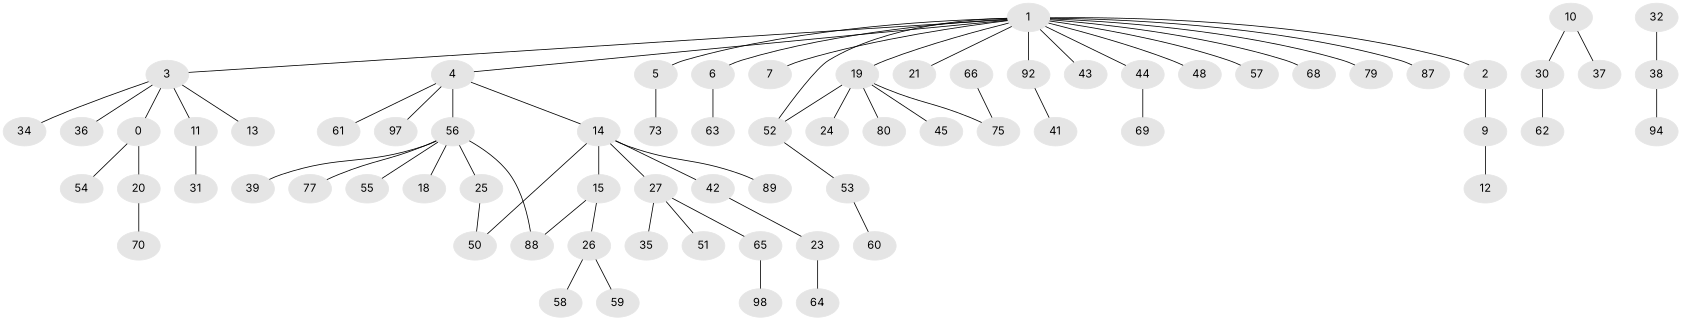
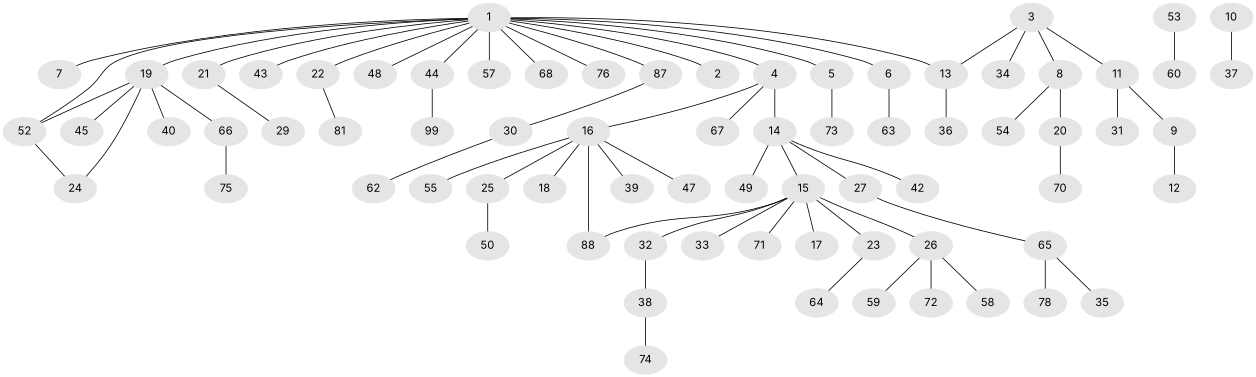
(598, 46) -> (722, 27)
(1557, 46) -> (587, 106)
(1029, 75) -> (318, 75)
(1371, 75) -> (604, 75)
(124, 103) -> (946, 103)
(928, 103) -> (186, 103)
(1485, 103) -> (1146, 103)
(139, 132) -> (1060, 75)
none -> (283, 132)
(339, 132) -> none
(396, 132) -> (718, 132)
(453, 132) -> (588, 132)
(884, 132) -> (169, 132)
(1056, 132) -> (340, 132)
(1143, 132) -> (432, 132)
(1657, 132) -> (646, 360)
(809, 160) -> (50, 160)
(310, 189) -> (689, 189)
(537, 189) -> none
(770, 189) -> (746, 189)
(651, 217) -> (1074, 274)
(765, 217) -> (839, 217)
none -> (705, 222)
none -> (703, 246)
(703, 246) -> none
none -> (760, 246)
none -> (817, 246)
(761, 303) -> (1045, 303)
none -> (931, 303)
